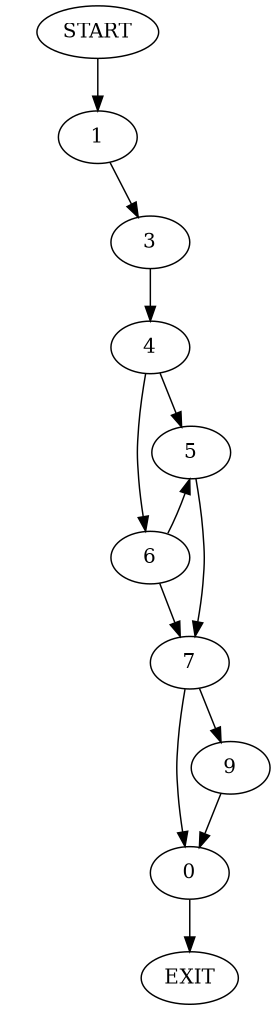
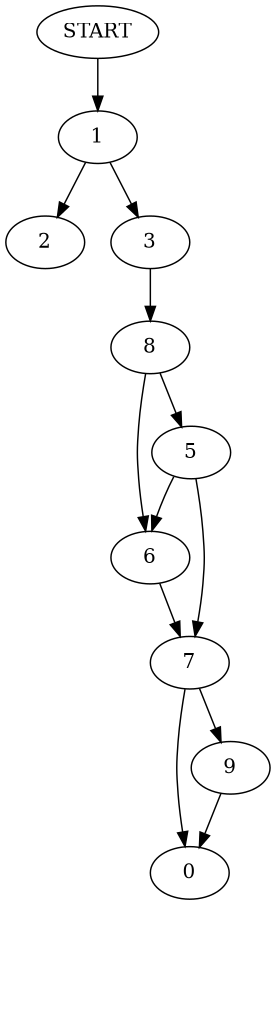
none -> (45, 242)
(150, 347) -> (150, 347)
(177, 514) -> (165, 496)
(190, 978) -> none
